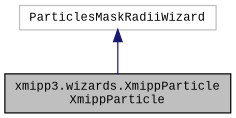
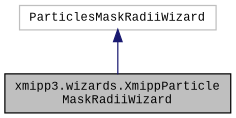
(118, 93) -> (118, 93)
